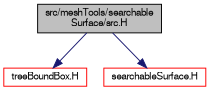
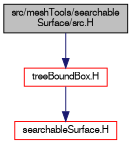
(126, 47) -> (66, 99)
